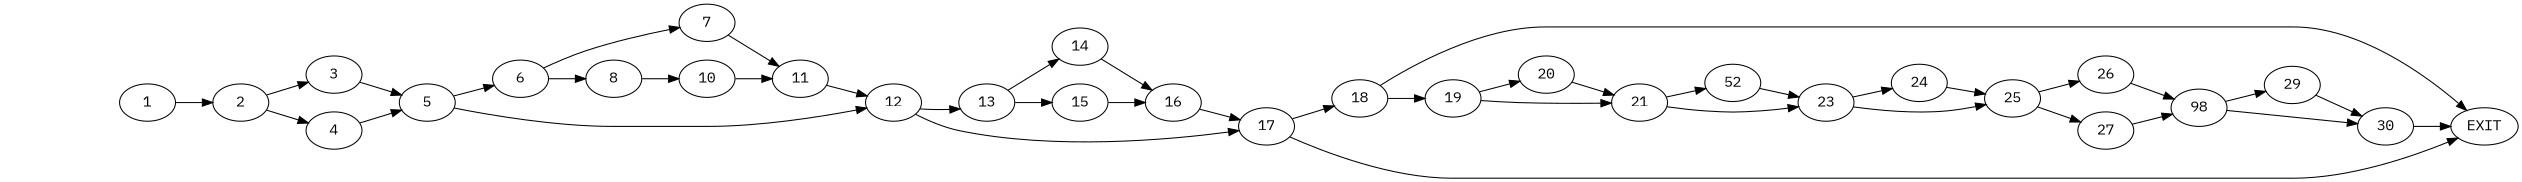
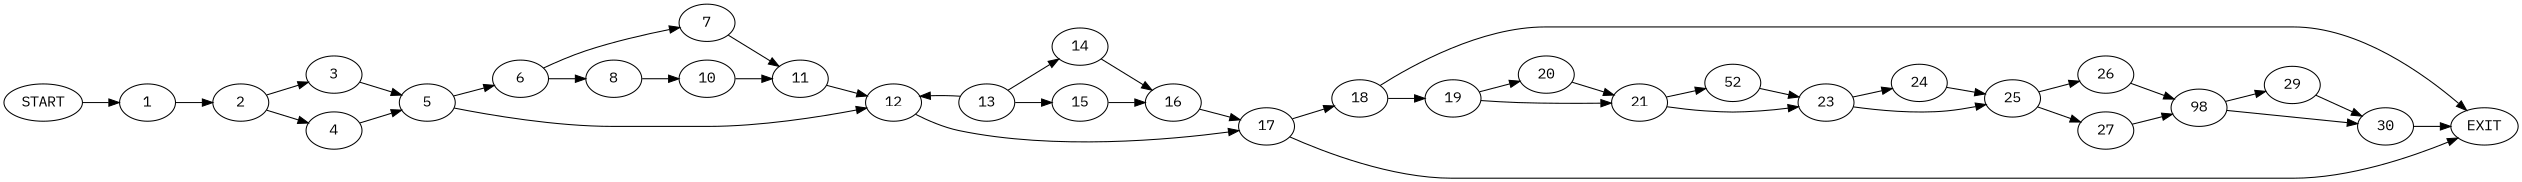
none -> (43, 103)
(935, 110) -> (945, 96)
